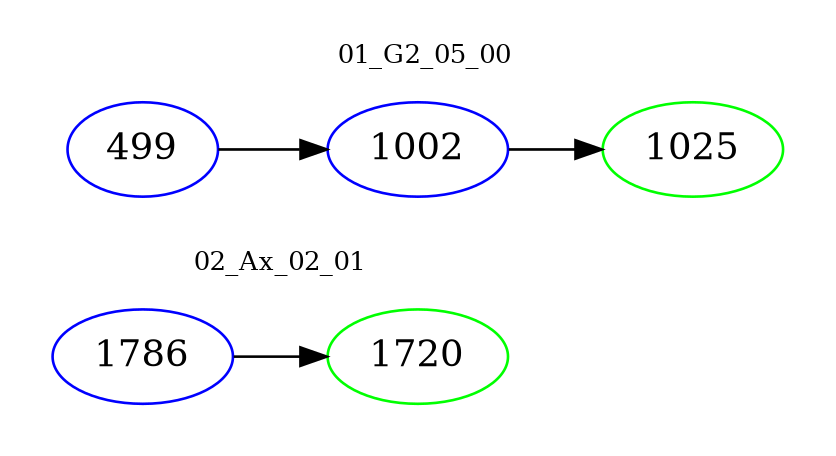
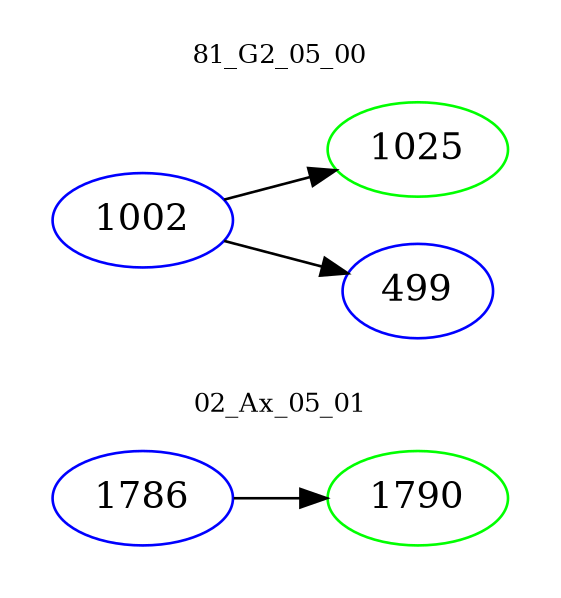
(426, 56) -> (280, 56)
(259, 149) -> (273, 254)
(280, 264) -> (280, 405)
(418, 357) -> (418, 498)
